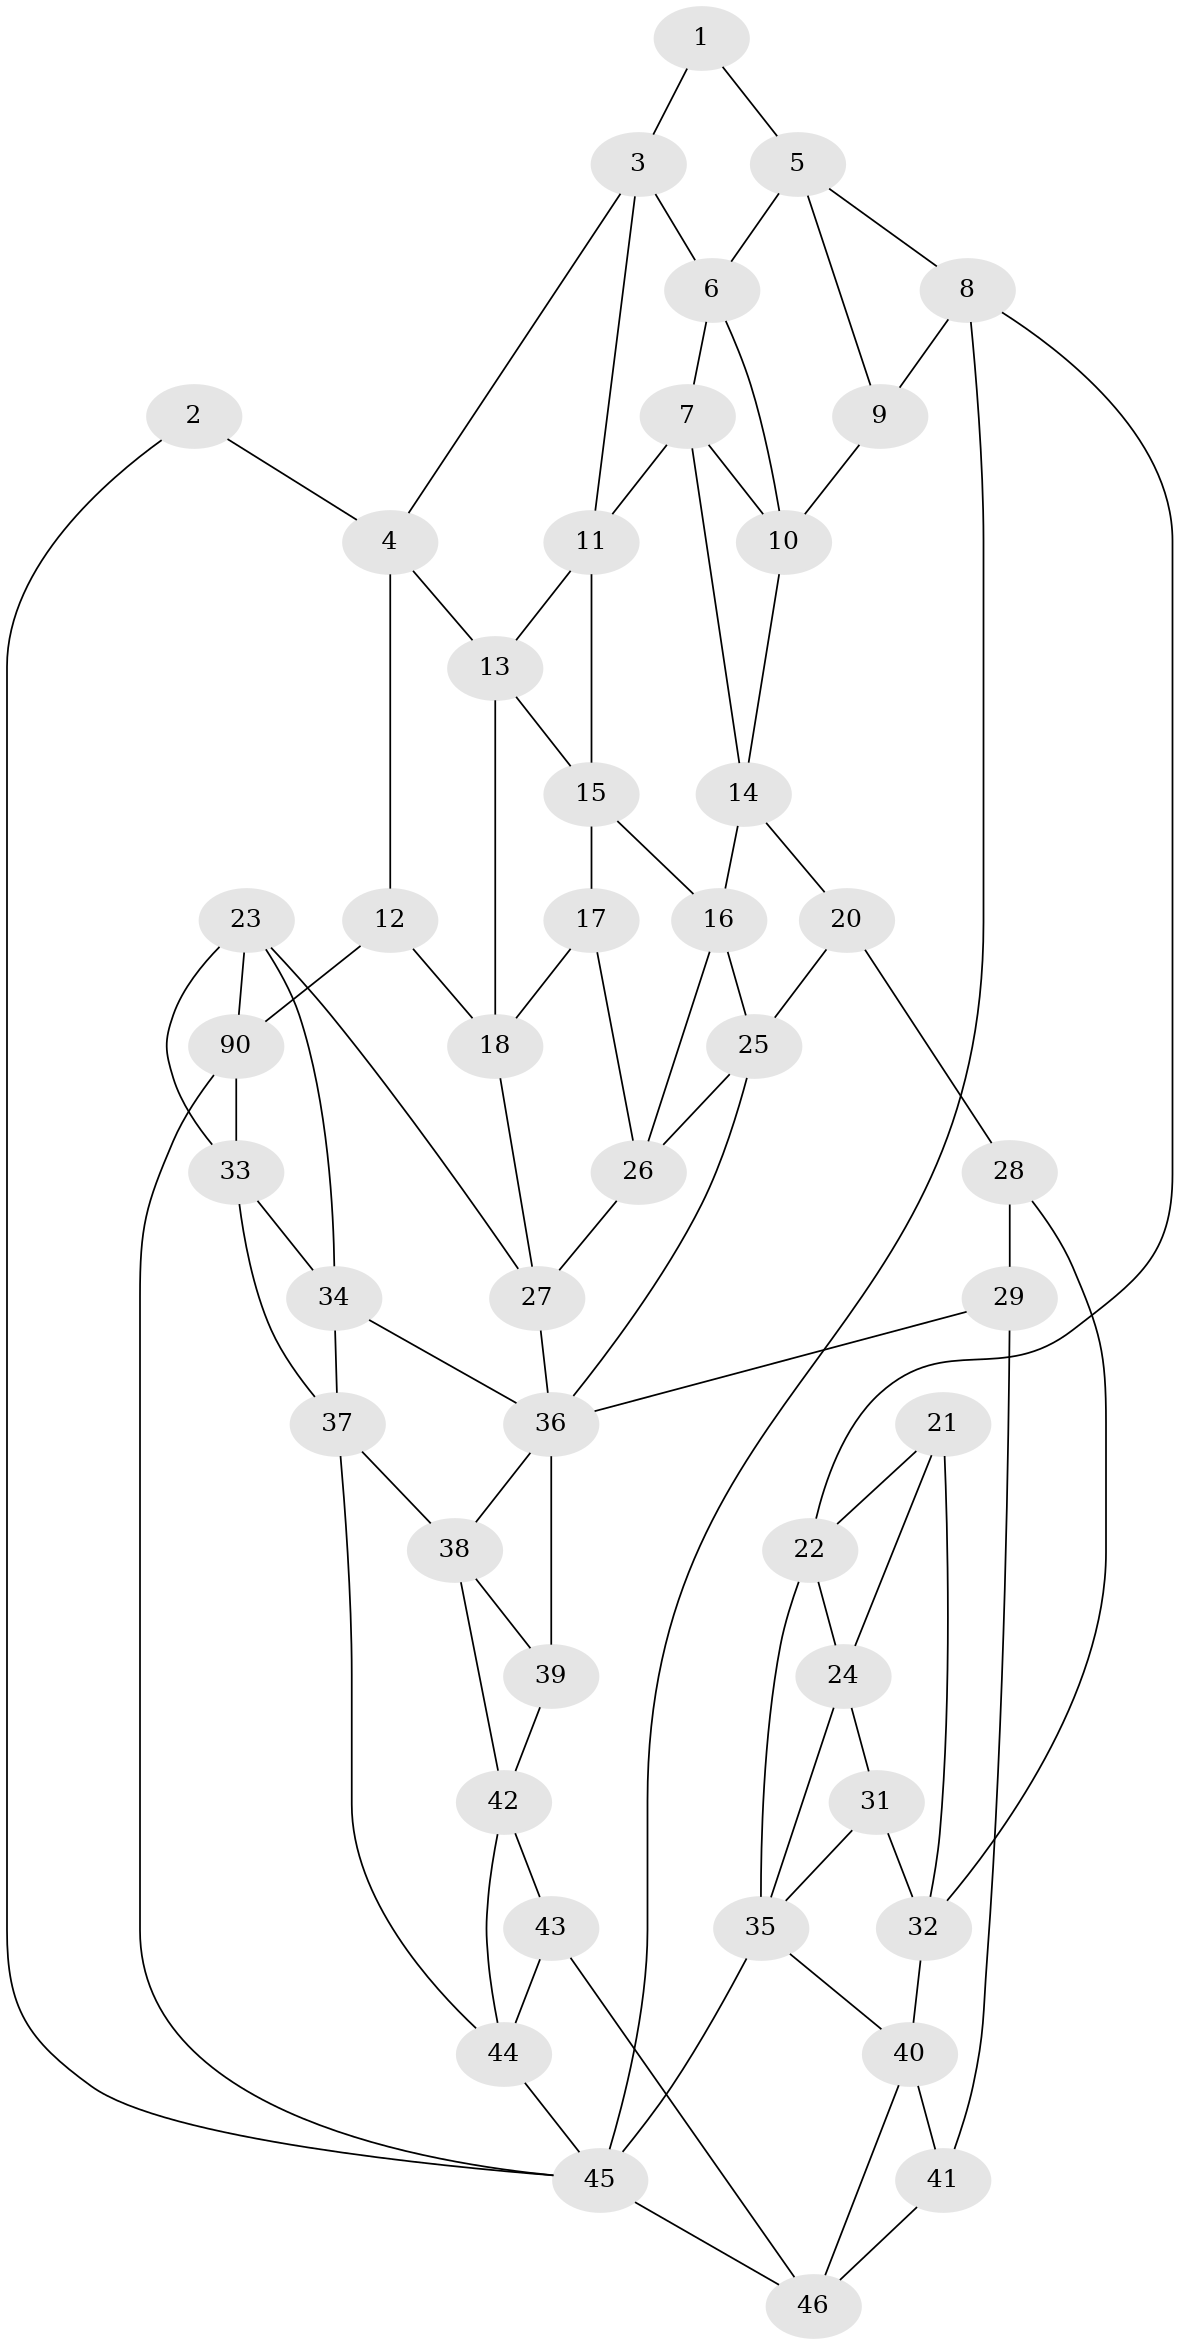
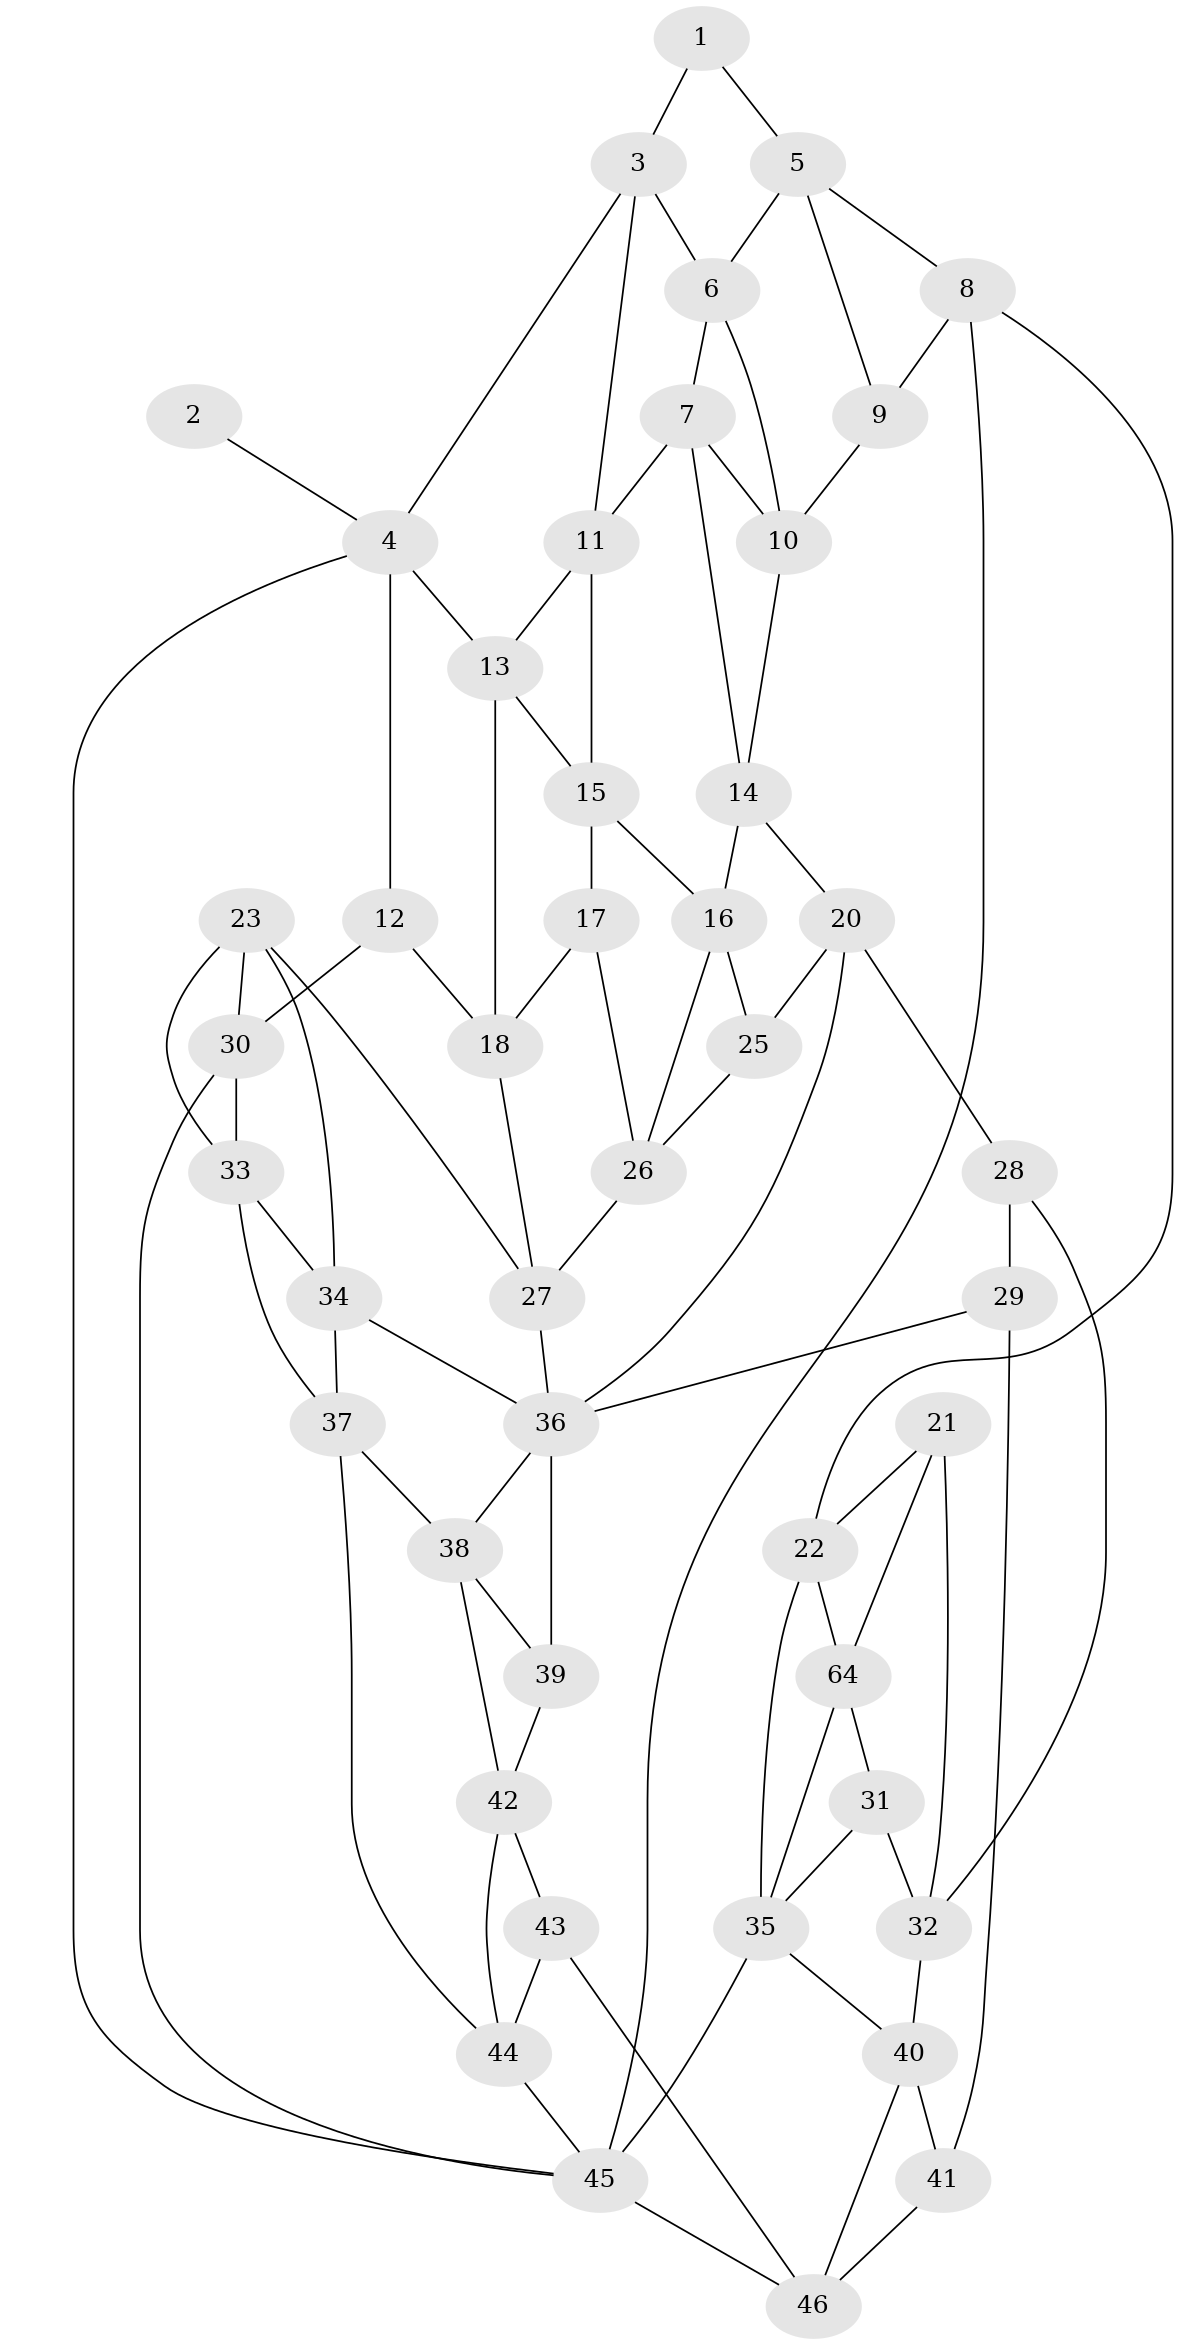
(236, 1046) -> (236, 1046)
(678, 1247) -> (763, 1205)
(7, 1487) -> (74, 1465)
(844, 1676) -> (844, 1676)
